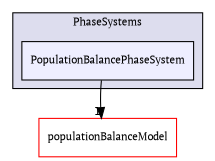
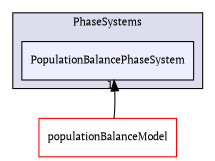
(101, 95) -> (115, 105)
